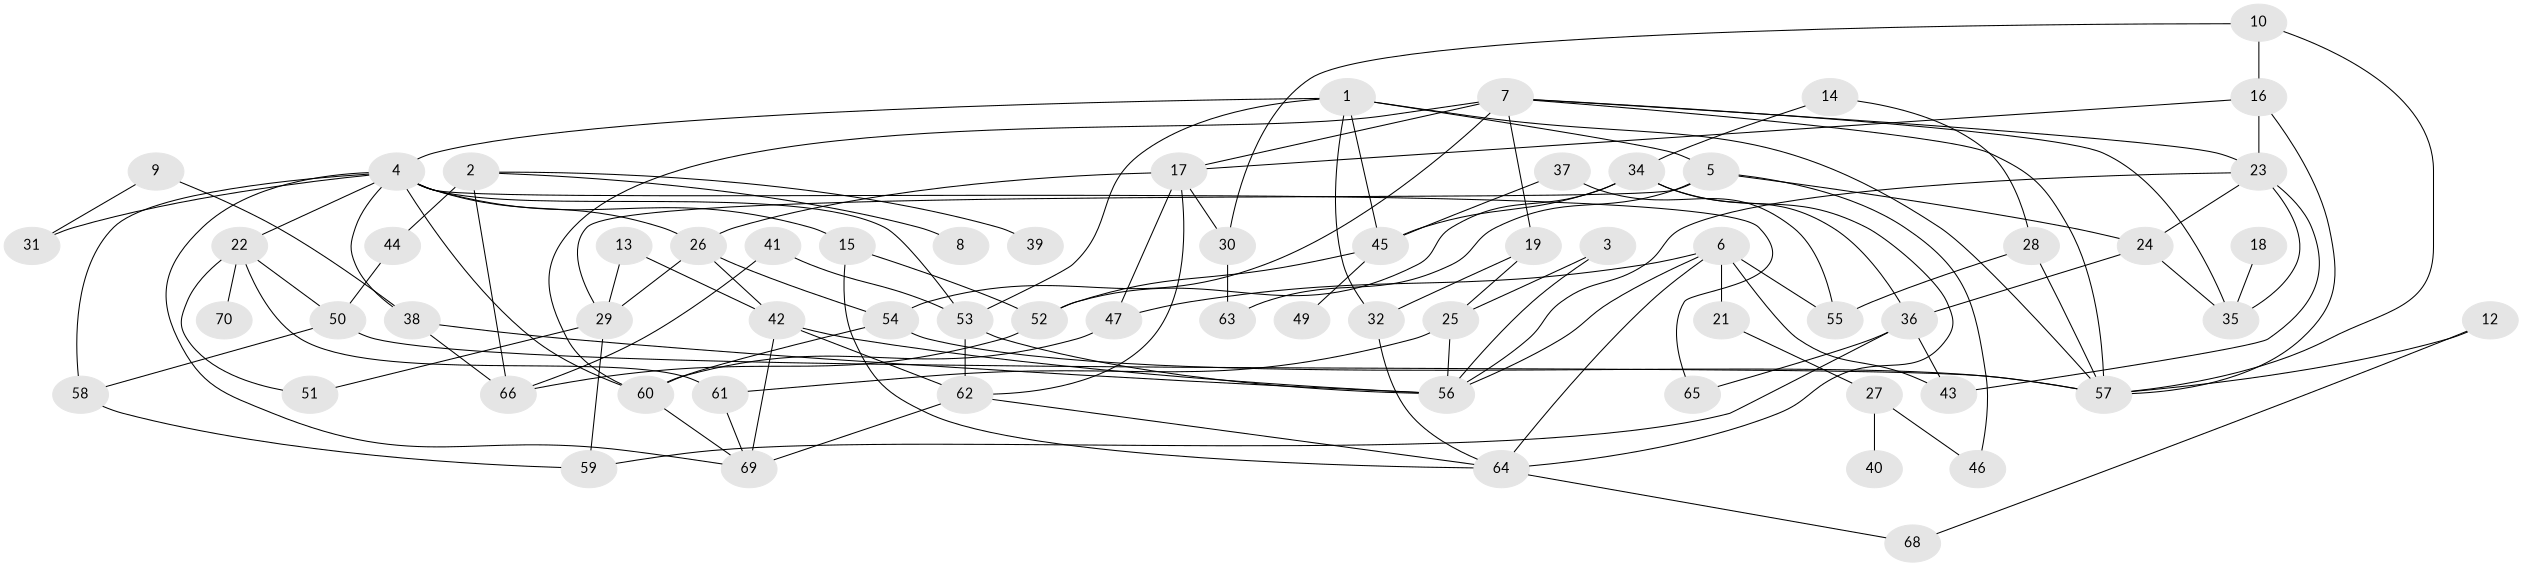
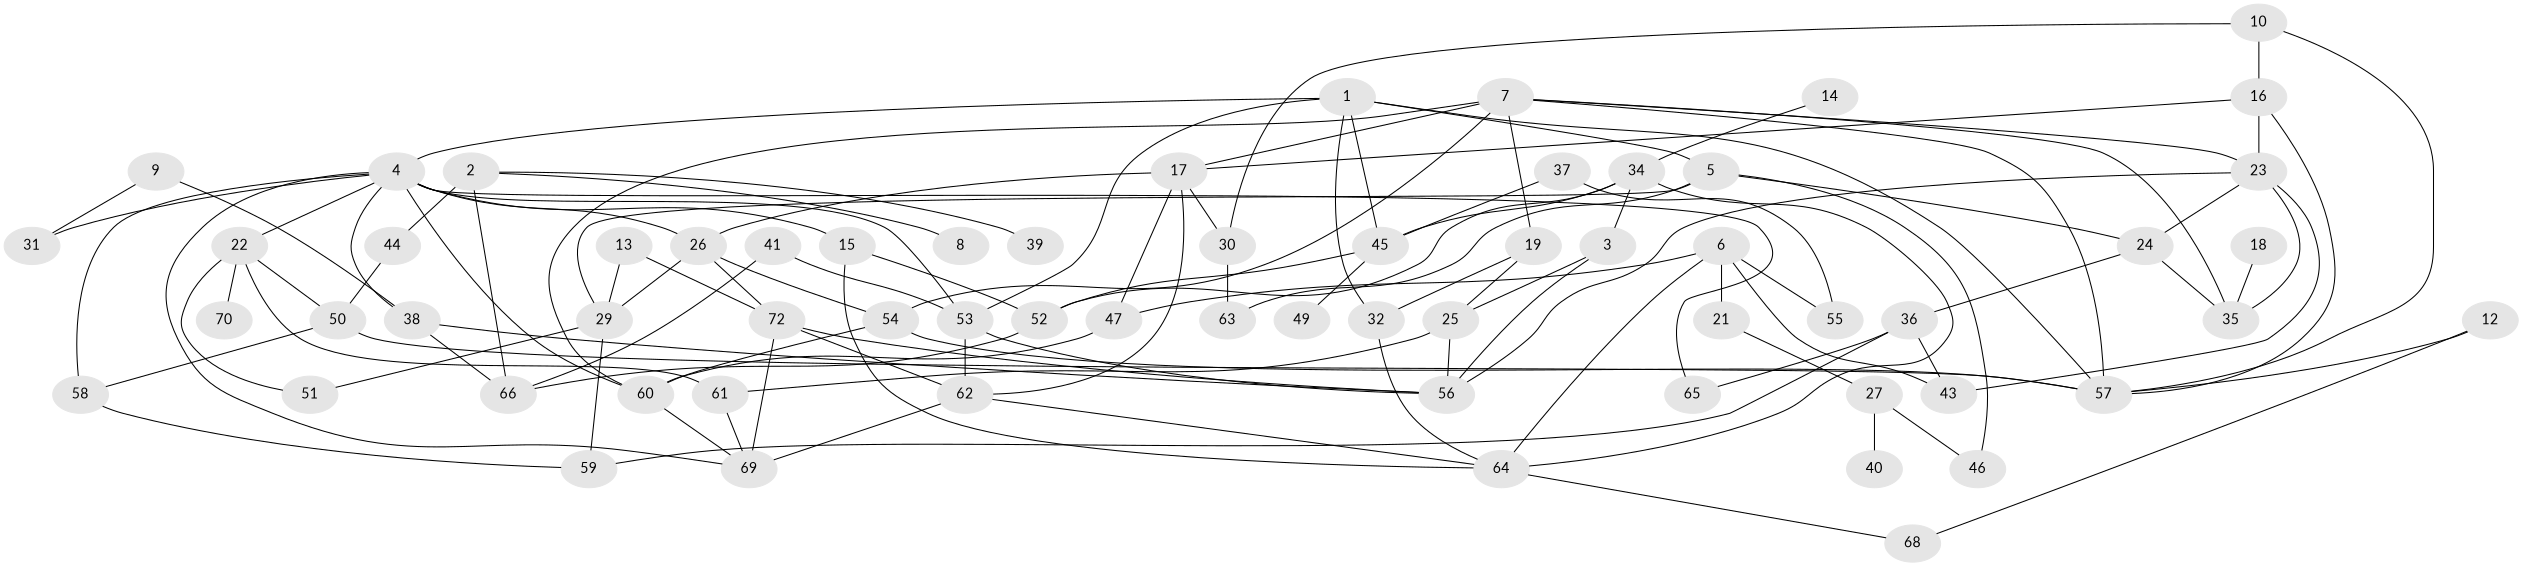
(1803, 213) -> (1620, 214)
(2032, 246) -> none
(777, 320) -> (777, 320)
(1585, 322) -> none
